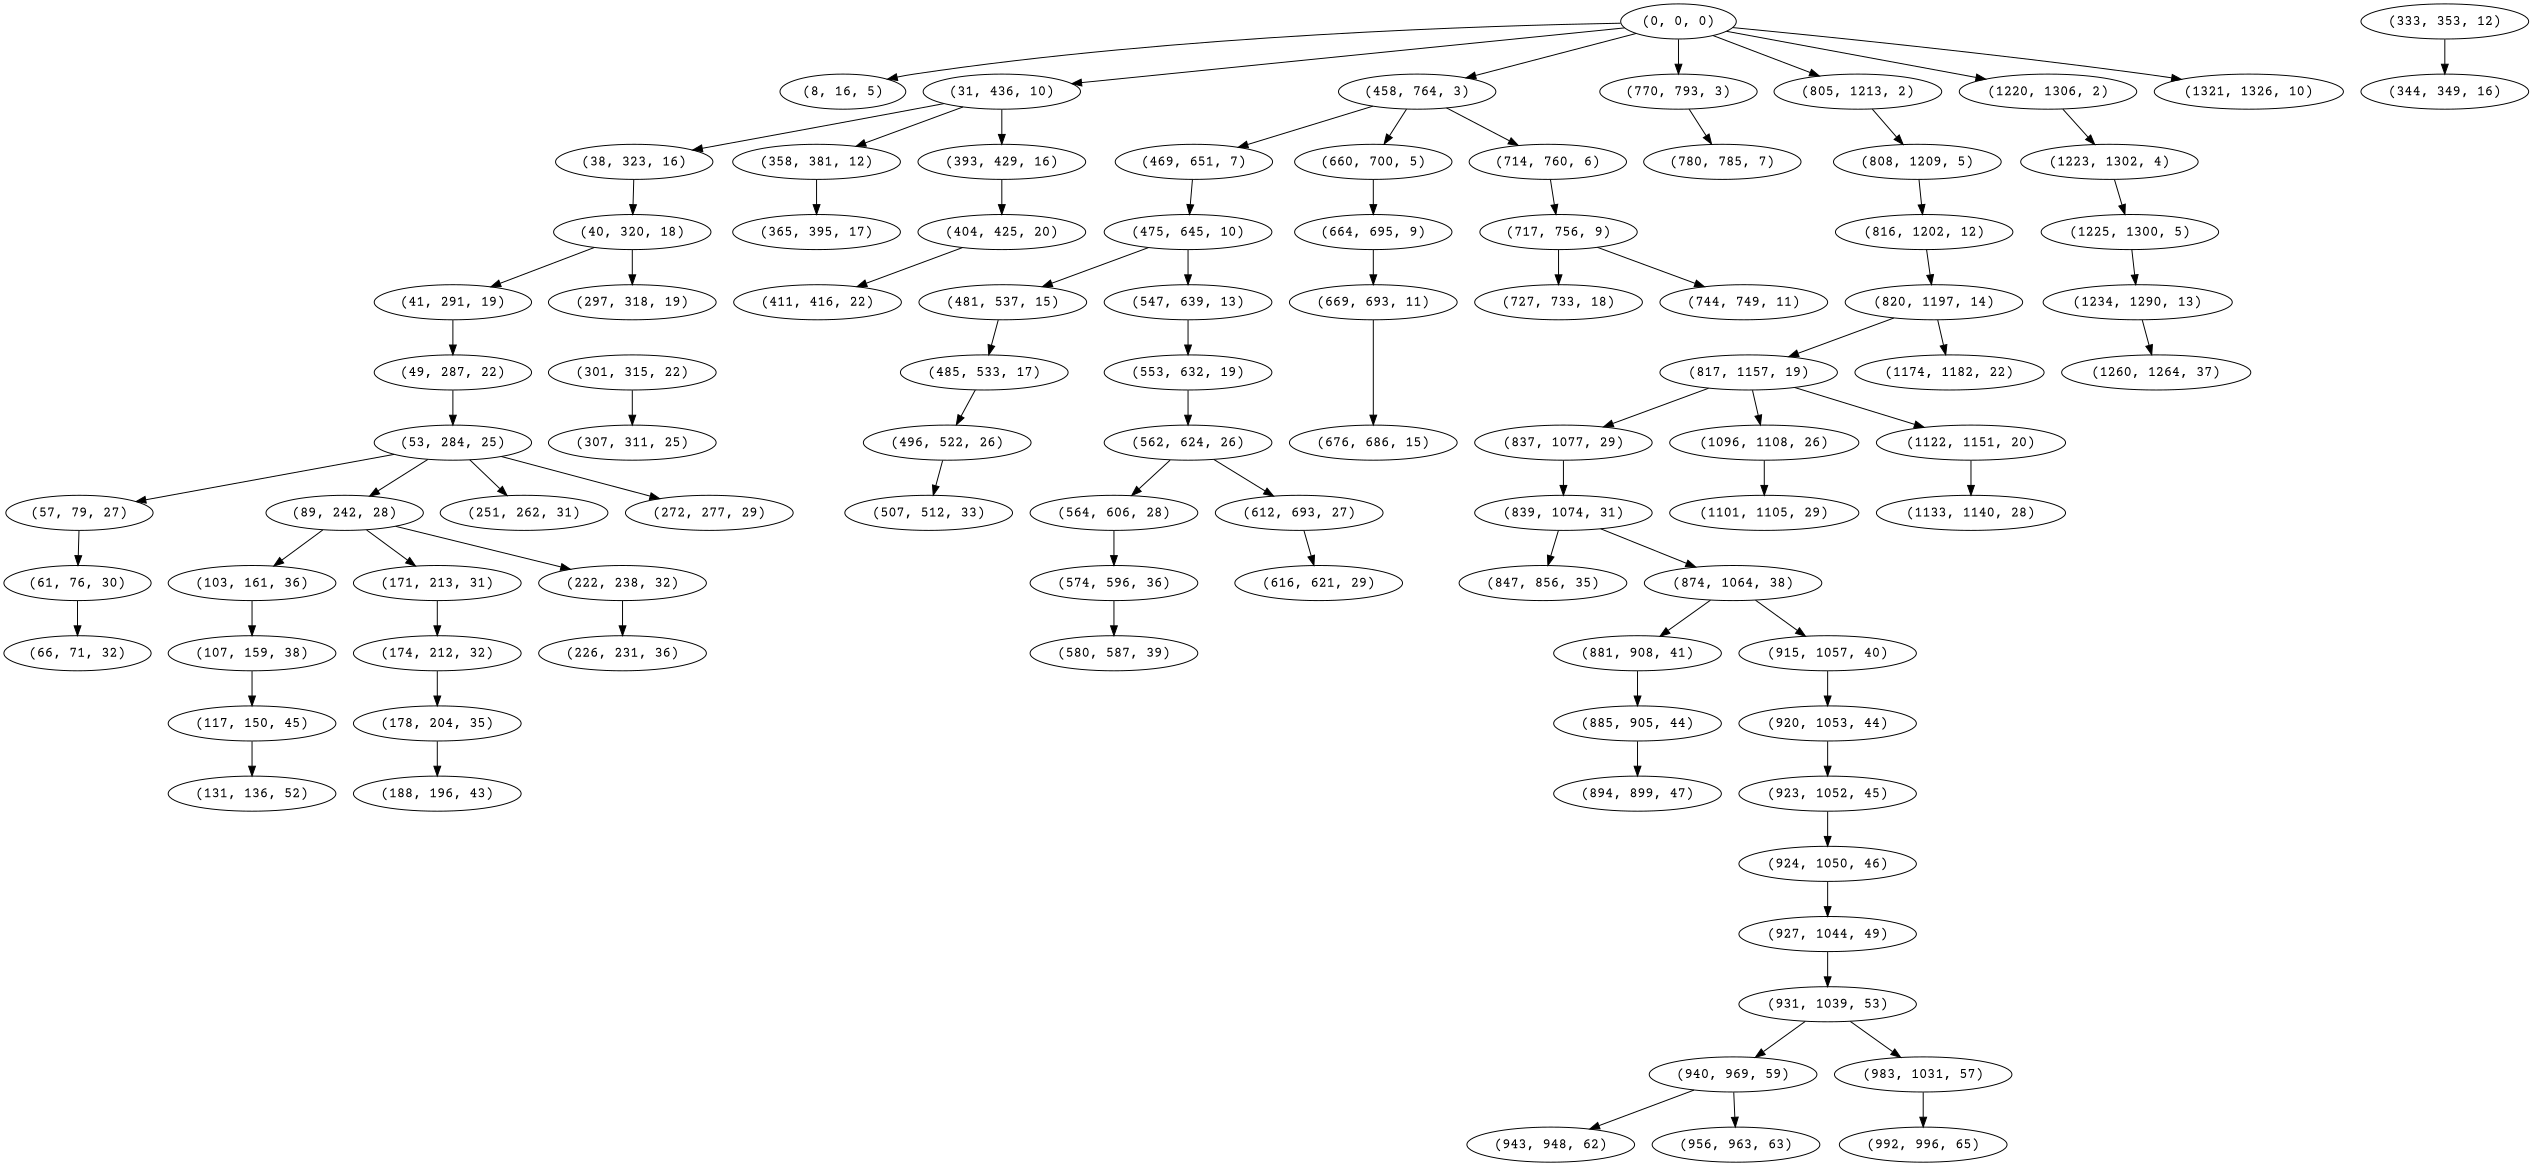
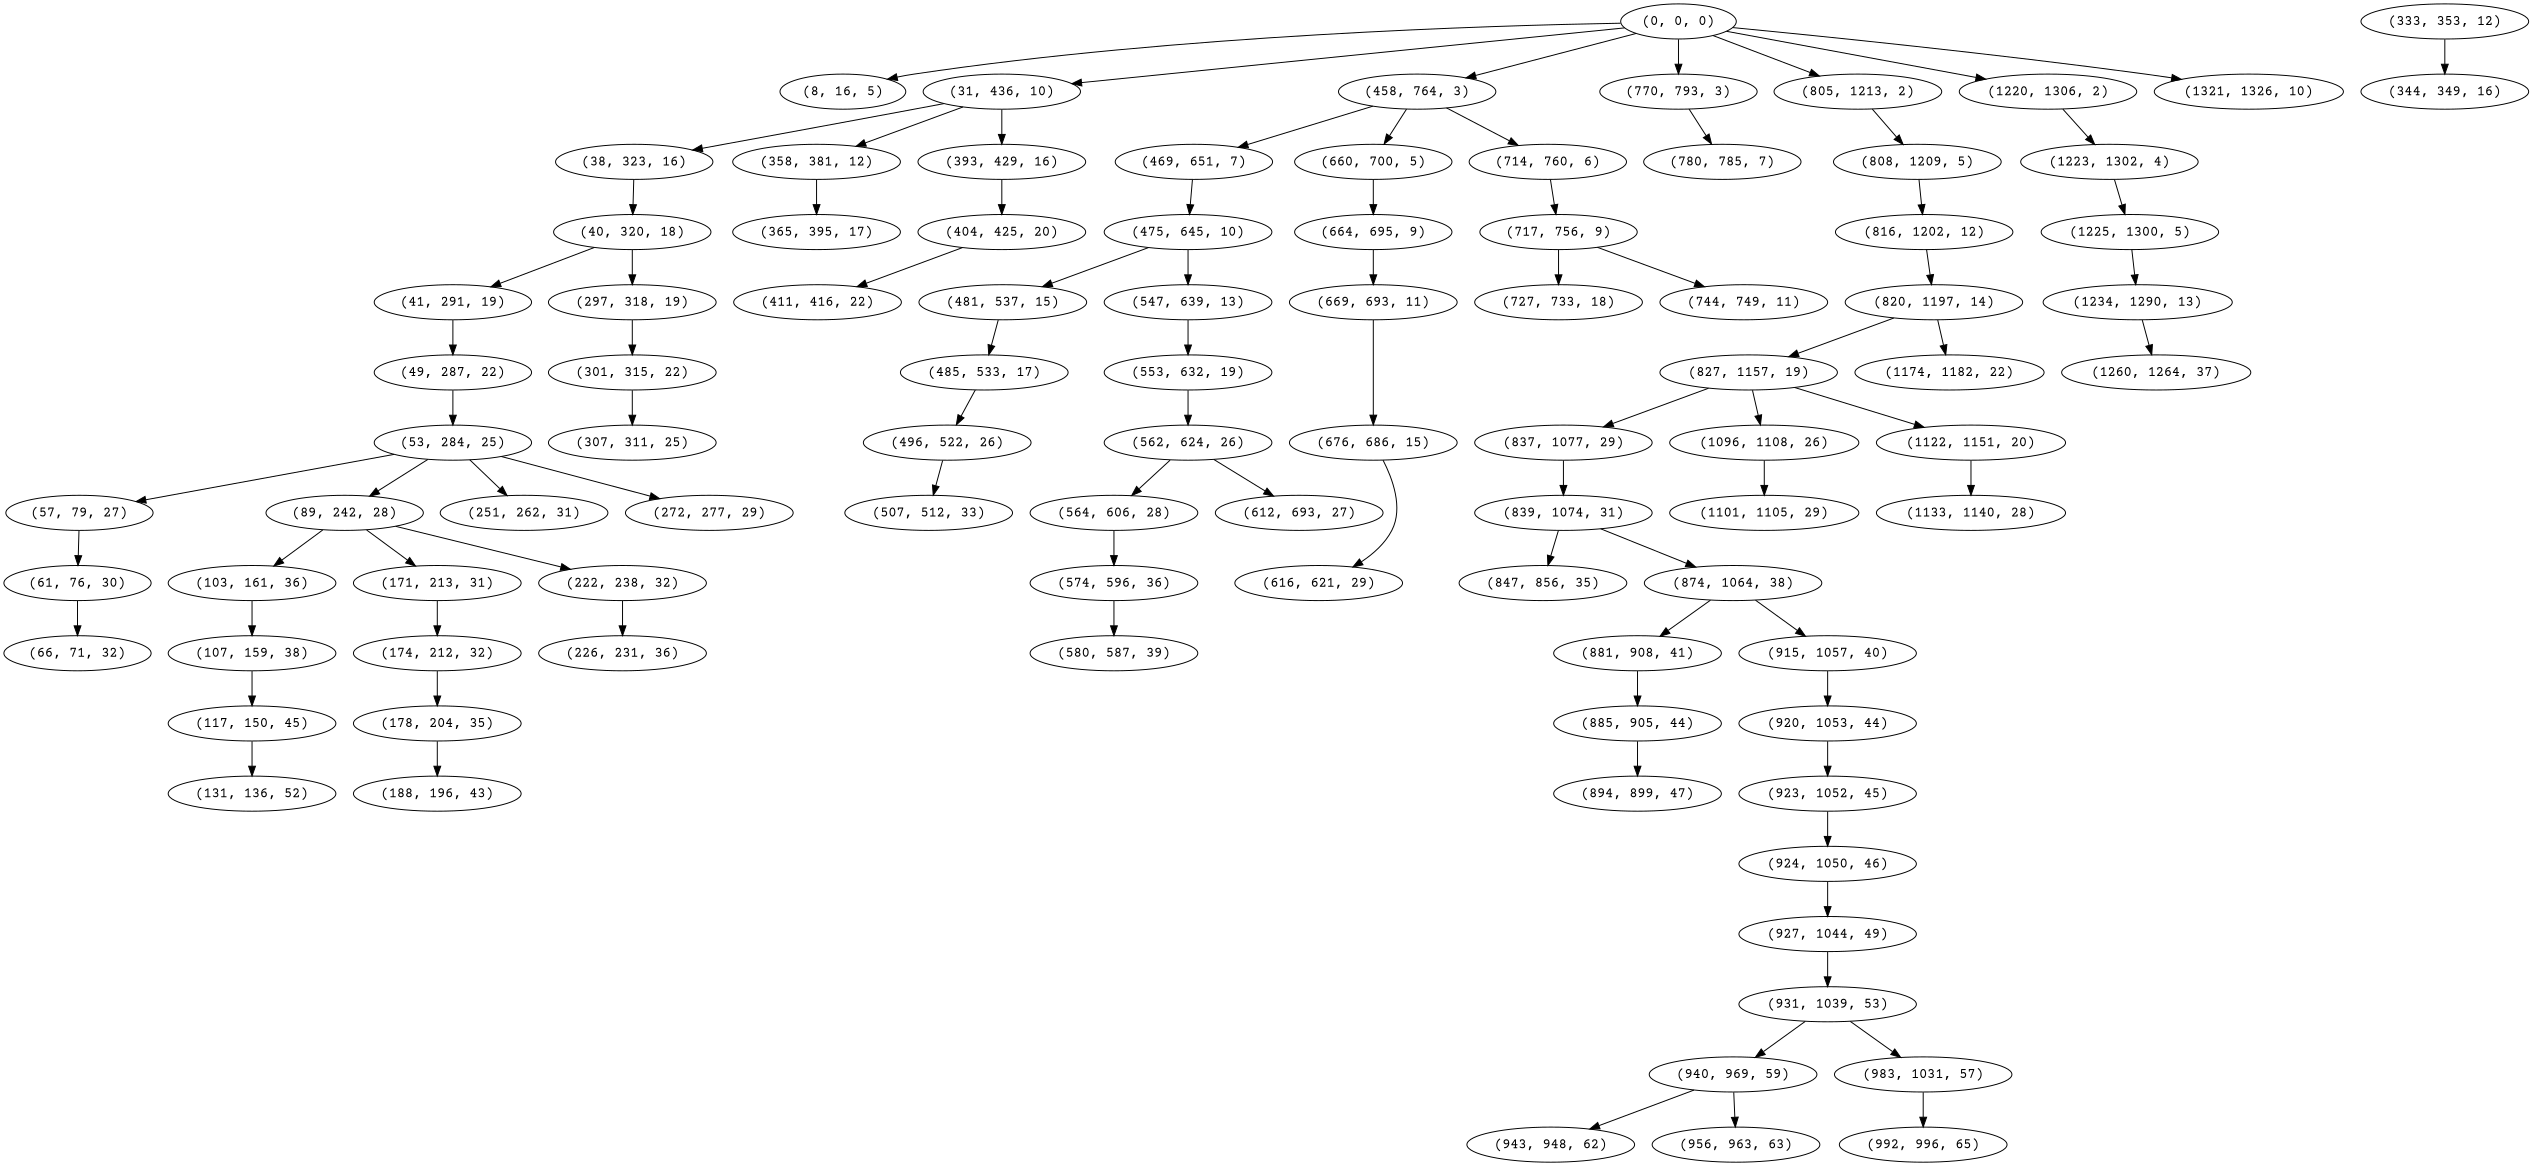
none -> (632, 333)
(1749, 372) -> (1749, 372)
(1308, 543) -> (1396, 517)
